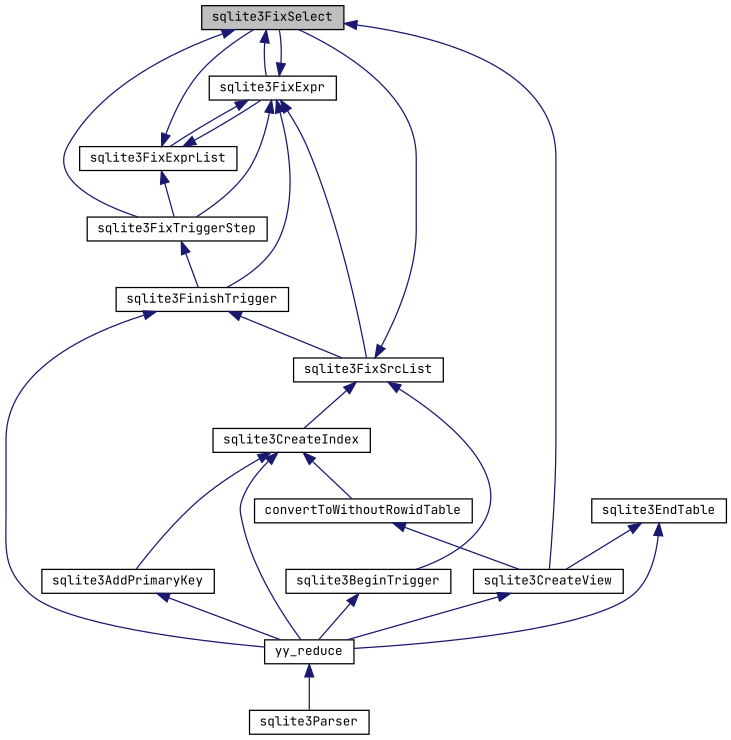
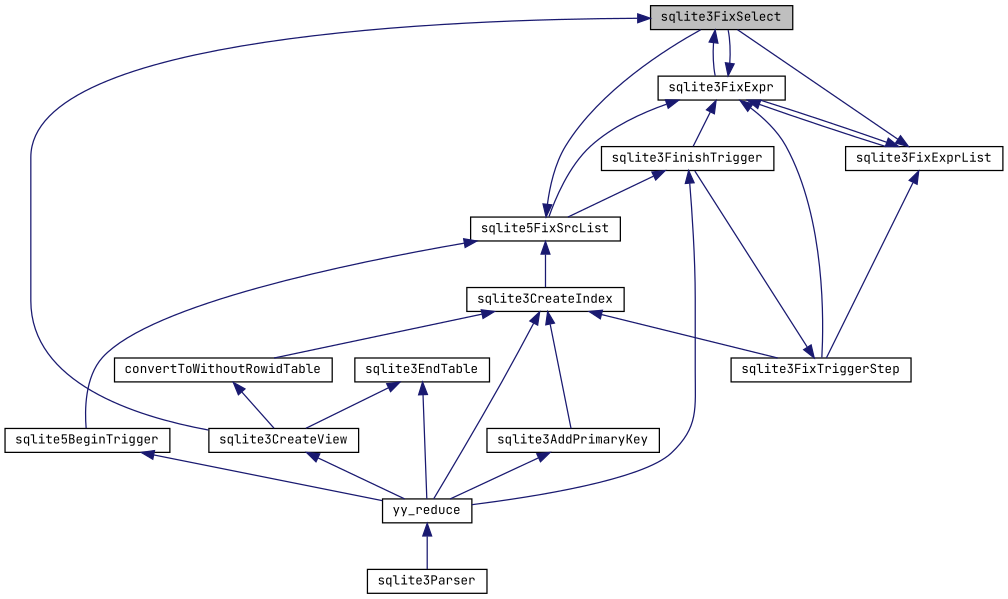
(92, 113) -> (685, 335)
(368, 370) -> (545, 229)
(368, 581) -> (87, 440)
